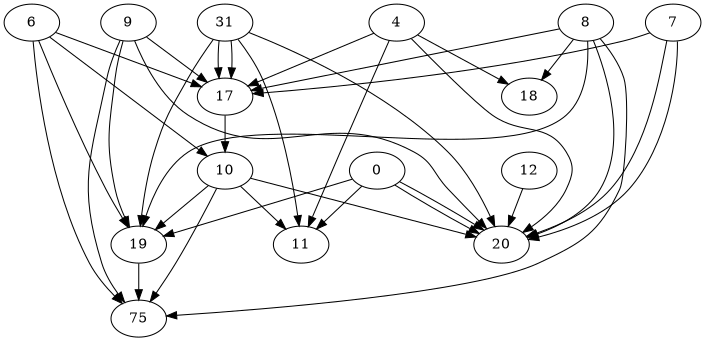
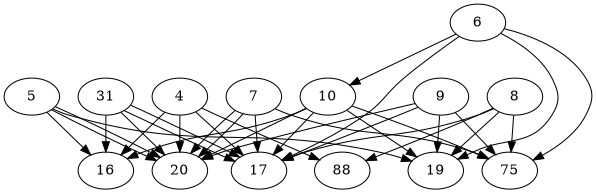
(529, 97) -> (342, 171)
(169, 114) -> none
(225, 125) -> (297, 130)
(612, 154) -> none
(377, 171) -> (32, 97)
(529, 171) -> none
(301, 245) -> (106, 171)
(139, 277) -> (376, 133)
